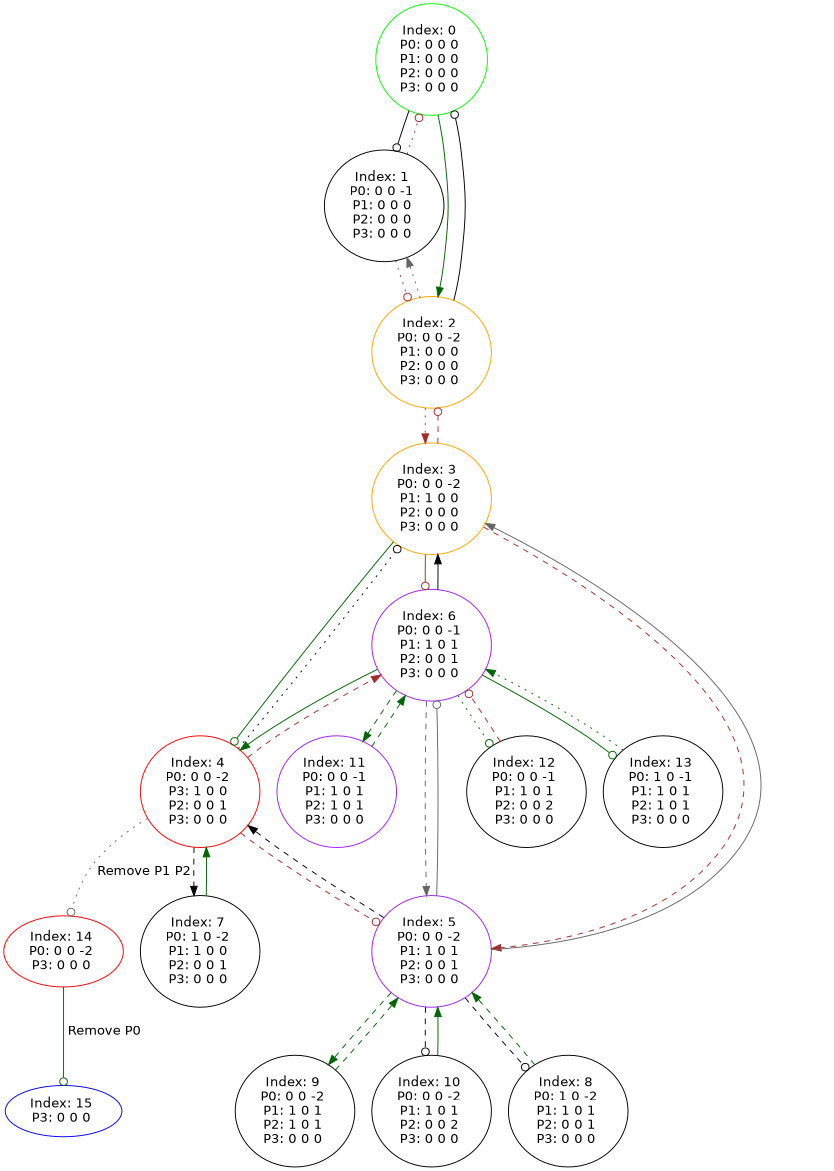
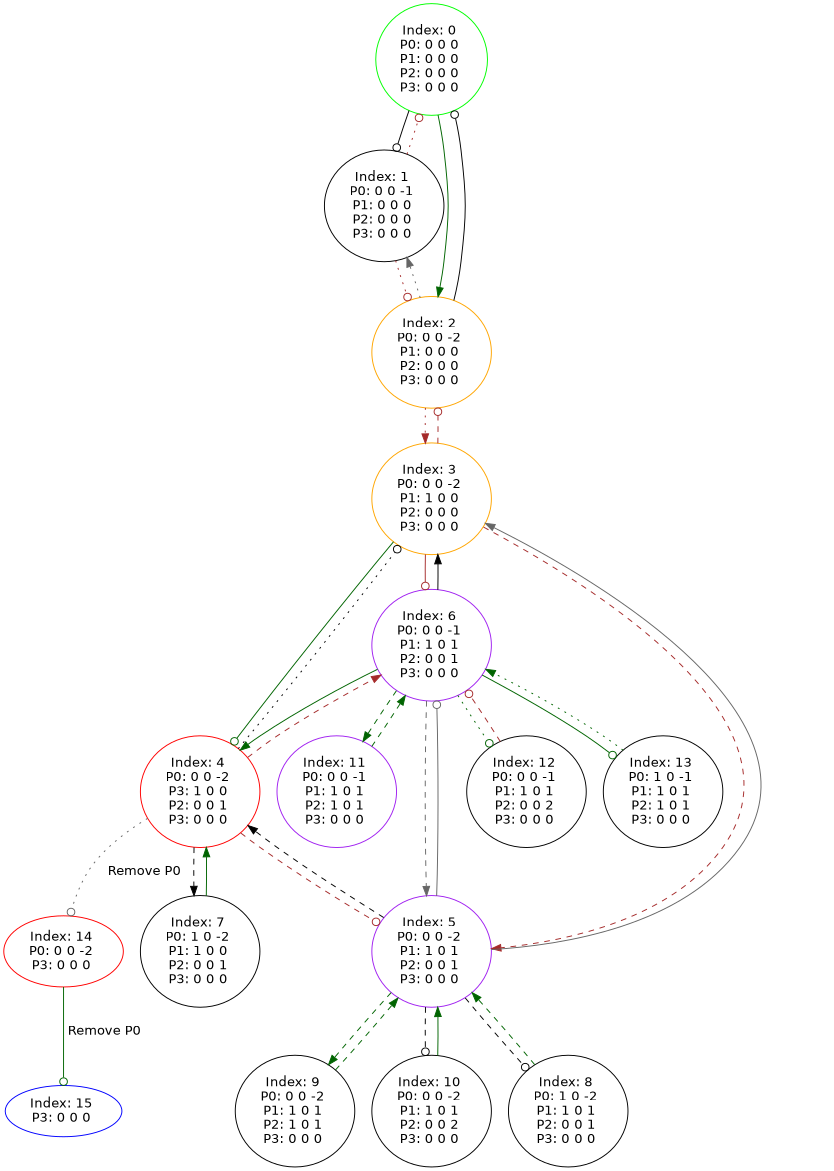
(145, 872) -> (145, 872)
